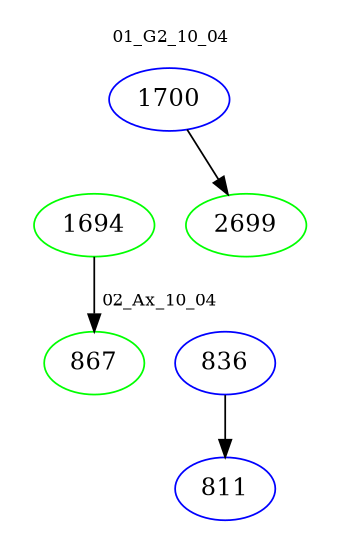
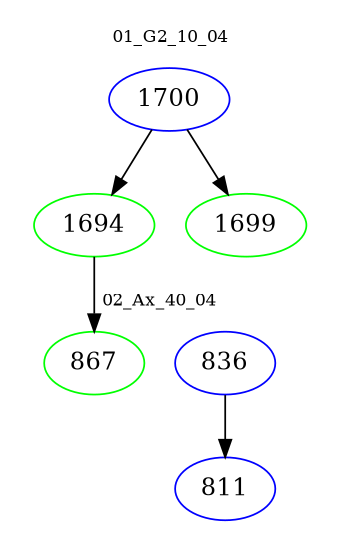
none -> (137, 154)
(246, 225) -> (246, 225)
(160, 301) -> (160, 301)
